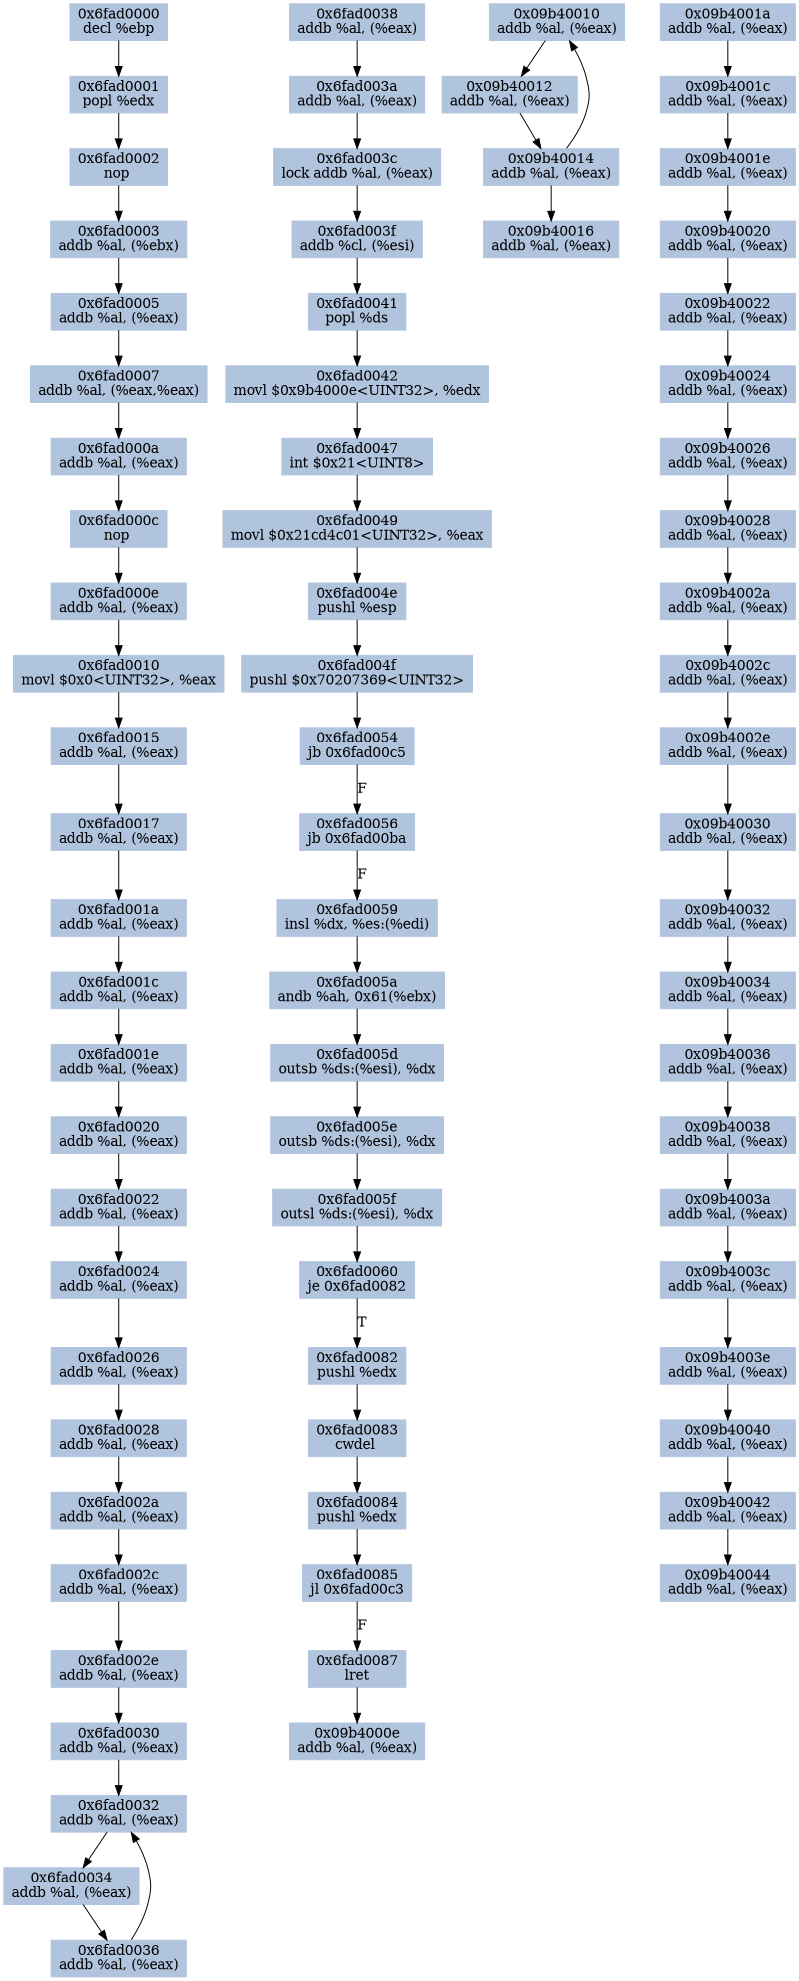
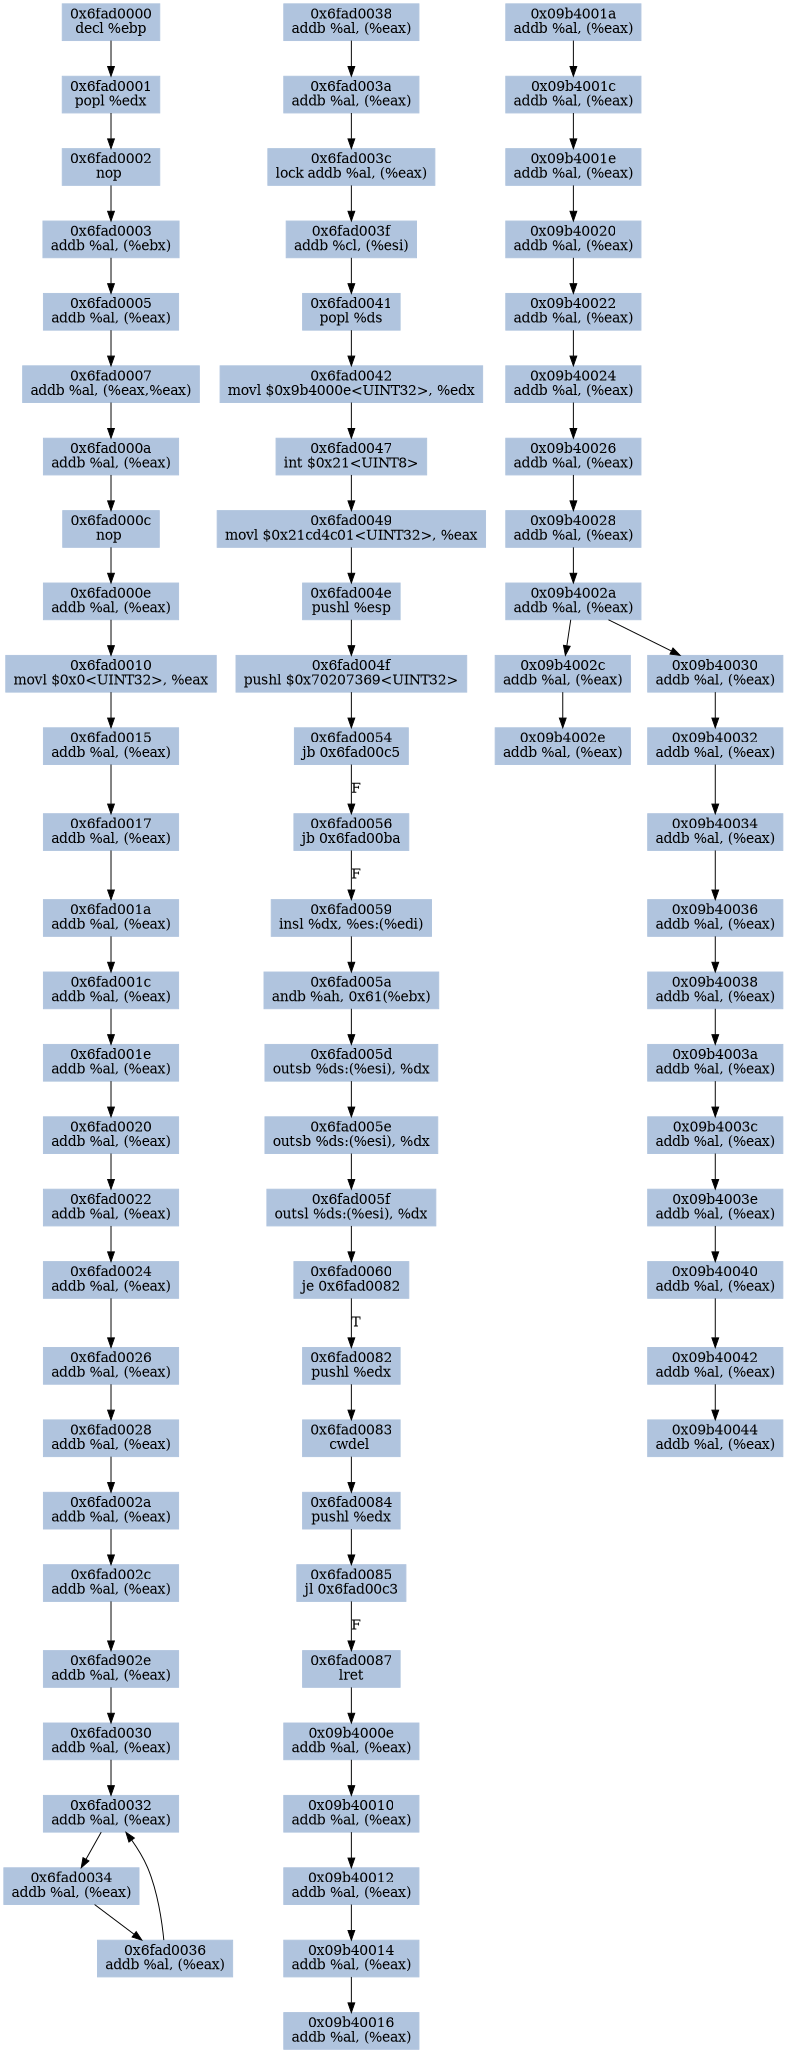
(589, 100) -> (351, 1773)
(728, 784) -> (640, 635)
(119, 1669) -> (111, 1669)
